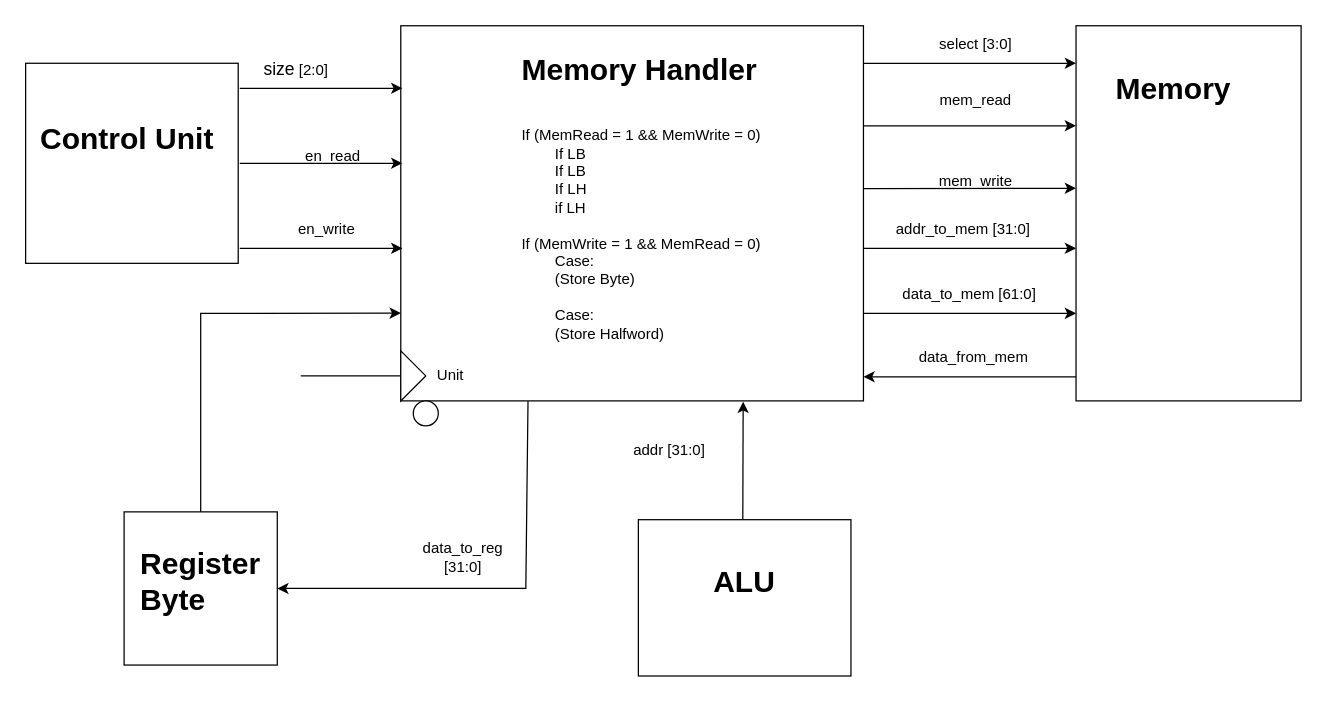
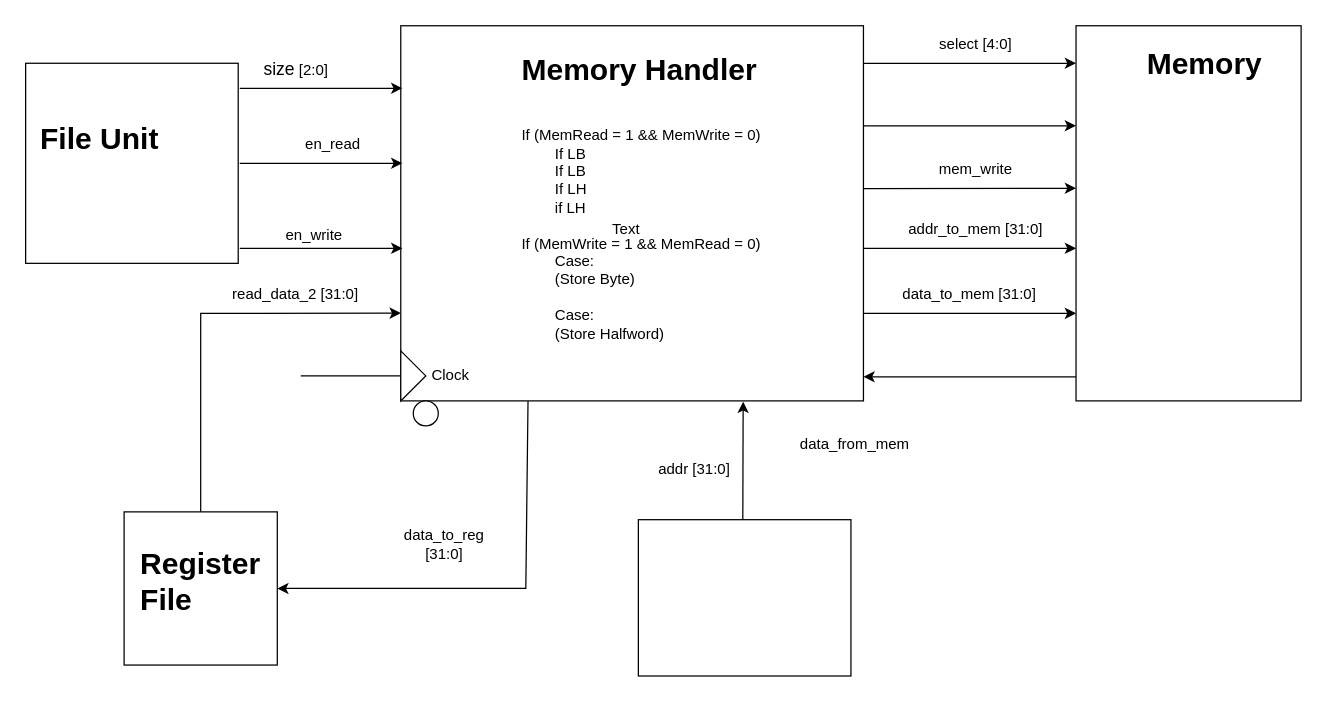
(976, 44) -> (976, 44)
(976, 101) -> none
(1188, 107) -> (1219, 82)
(85, 131) -> (71, 131)
(333, 157) -> (333, 144)
(976, 182) -> (976, 169)
(327, 229) -> (315, 236)
none -> (626, 229)
(963, 229) -> (976, 229)
none -> (296, 294)
(969, 294) -> (969, 294)
(976, 357) -> (857, 444)
(451, 376) -> (451, 376)
(669, 451) -> (694, 469)
(191, 556) -> (187, 556)
(463, 557) -> (444, 544)
(744, 582) -> none
